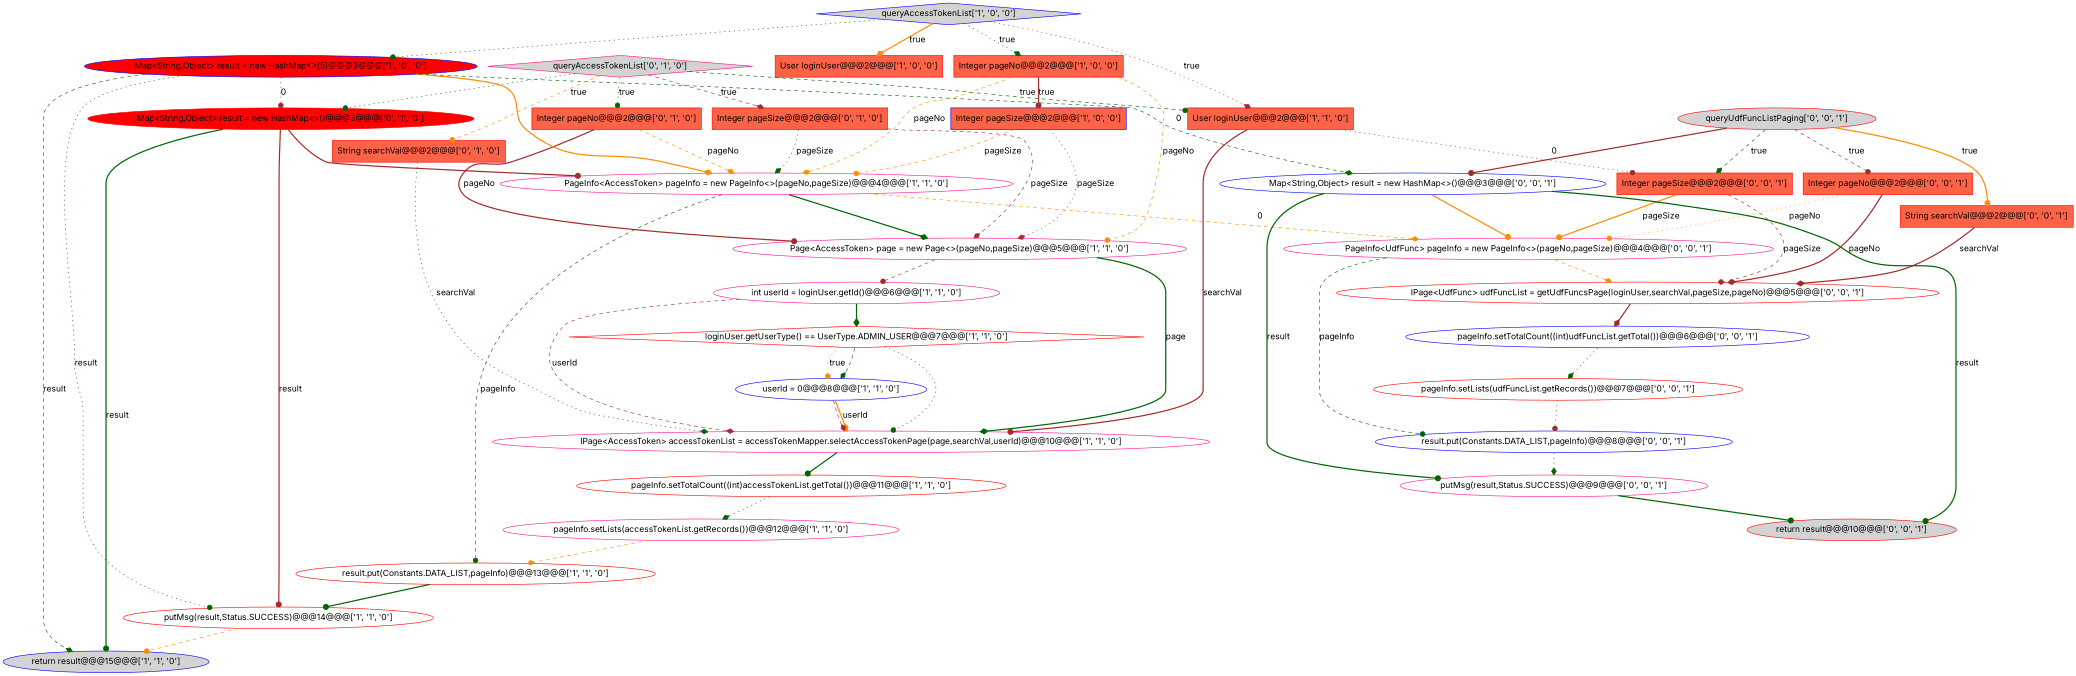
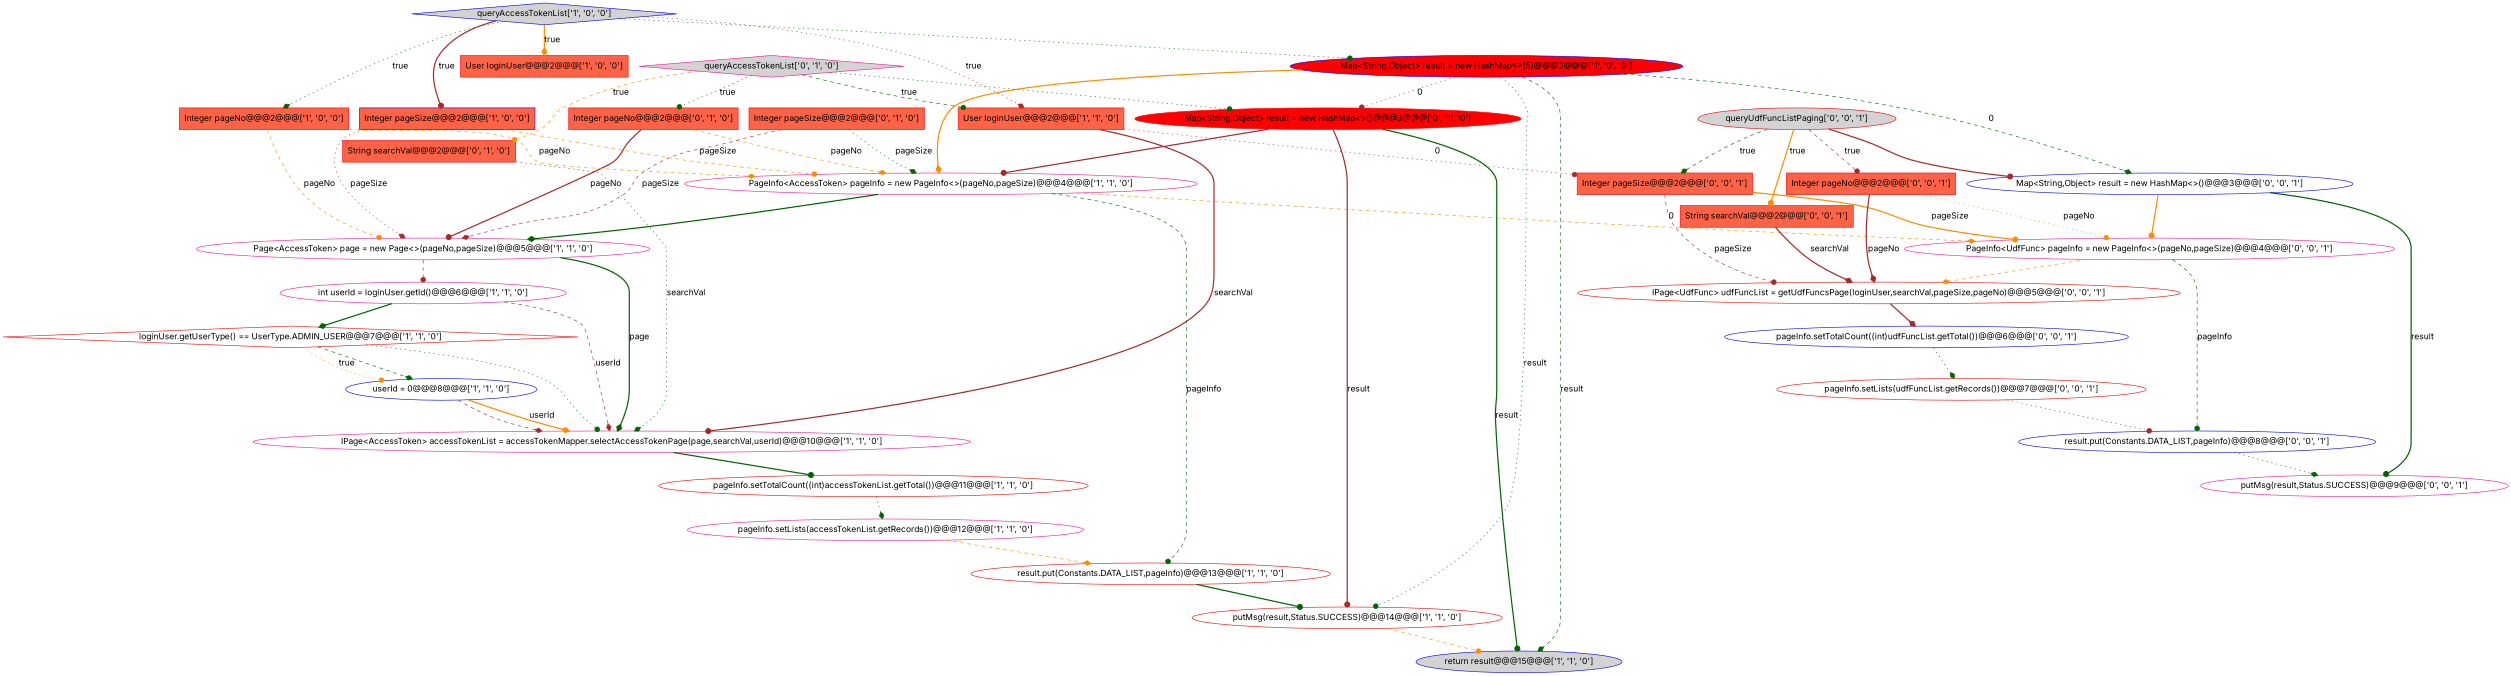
(703, 90) -> none
(1039, 90) -> (445, 48)
(1852, 530) -> none
